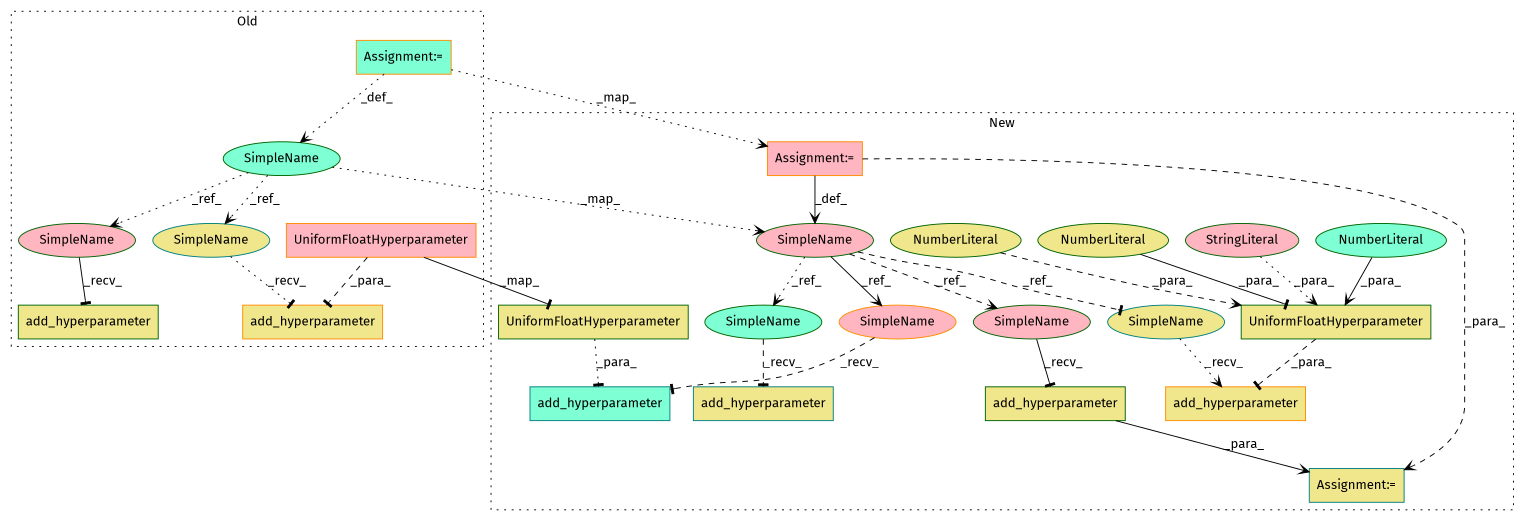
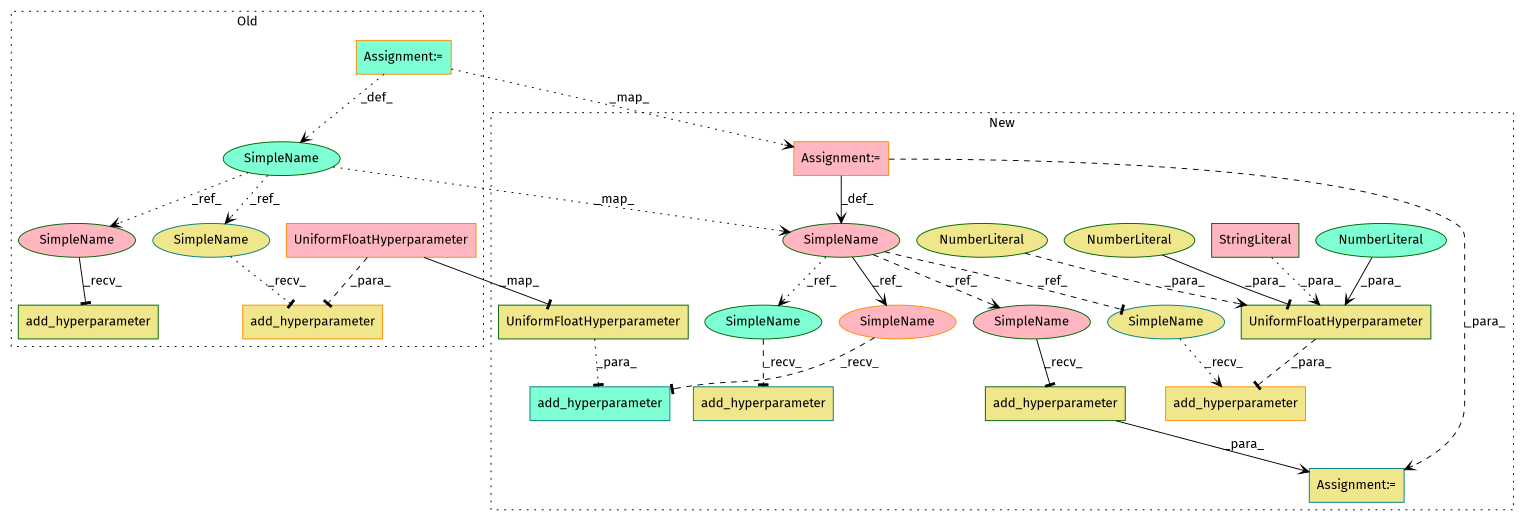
(1242, 240) -> (1255, 240)
